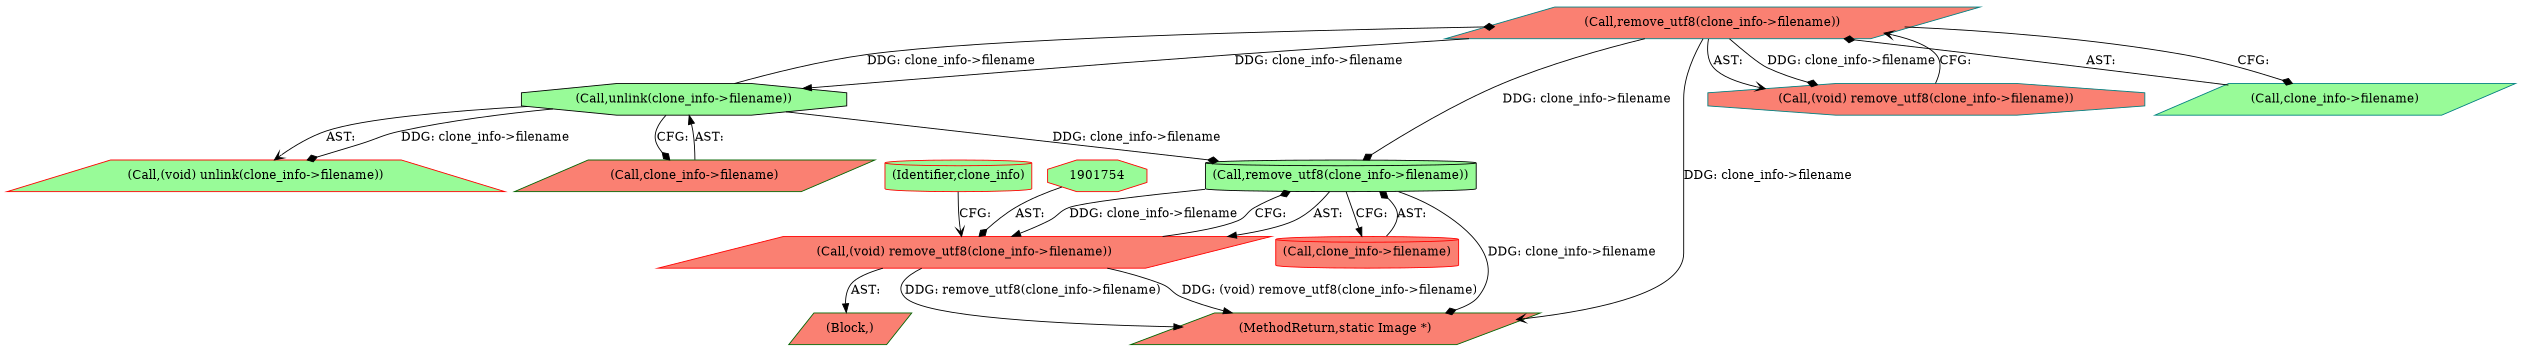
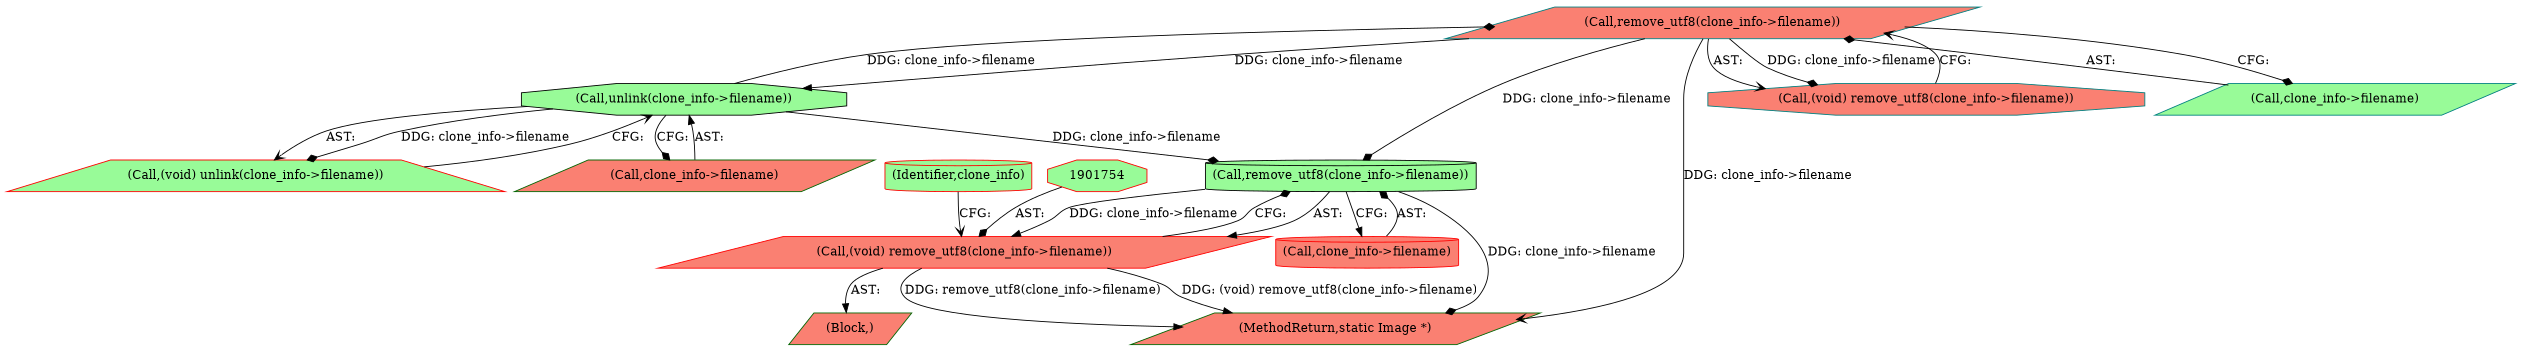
none -> (536, 151)
